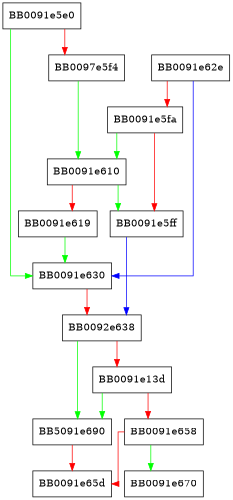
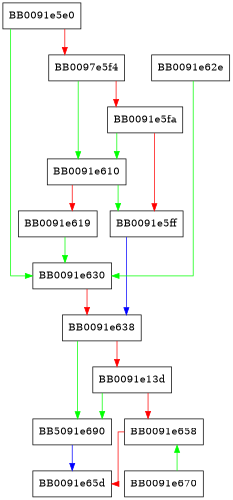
(167, 90) -> (116, 90)
(193, 215) -> (193, 215)
(102, 328) -> (102, 328)
(72, 454) -> (72, 454)
(151, 454) -> (177, 462)
